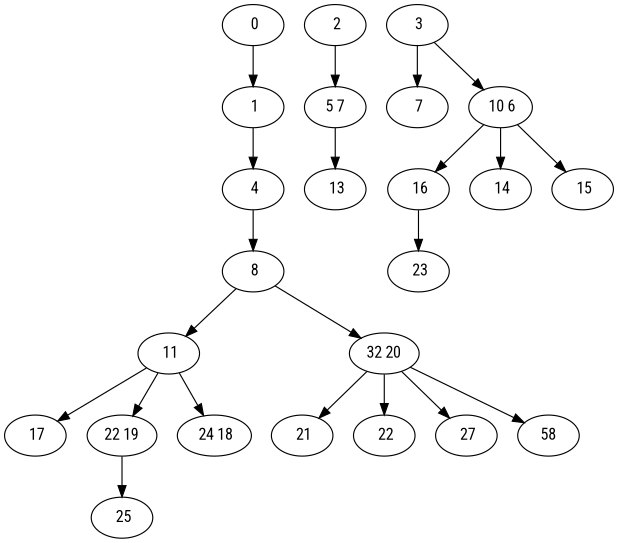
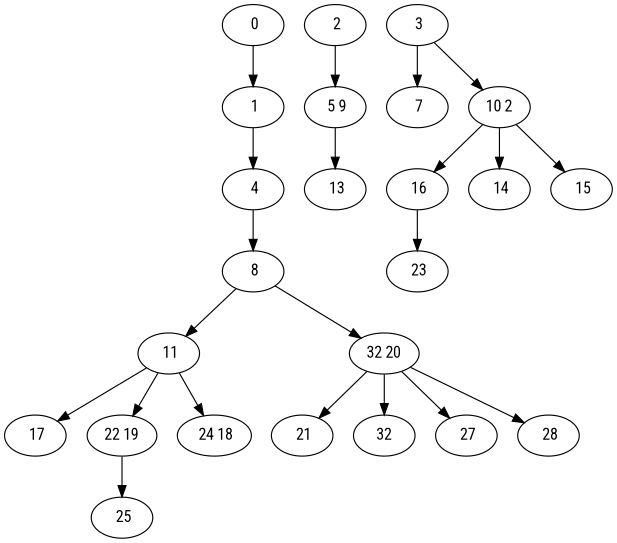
(335, 107) -> (335, 107)
(501, 107) -> (499, 107)
(384, 436) -> (384, 436)
(548, 436) -> (548, 436)
